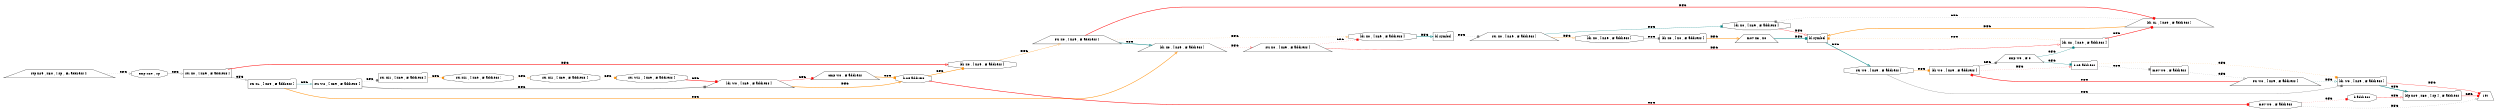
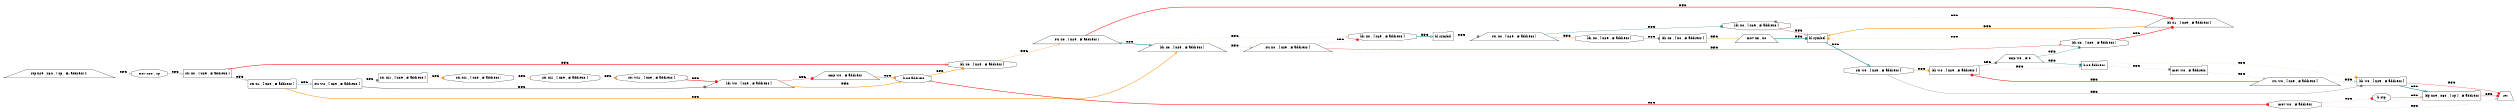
(1722, 38) -> (1722, 38)
(2084, 43) -> (2094, 43)
(149, 74) -> (149, 74)
(2362, 98) -> (2382, 98)
